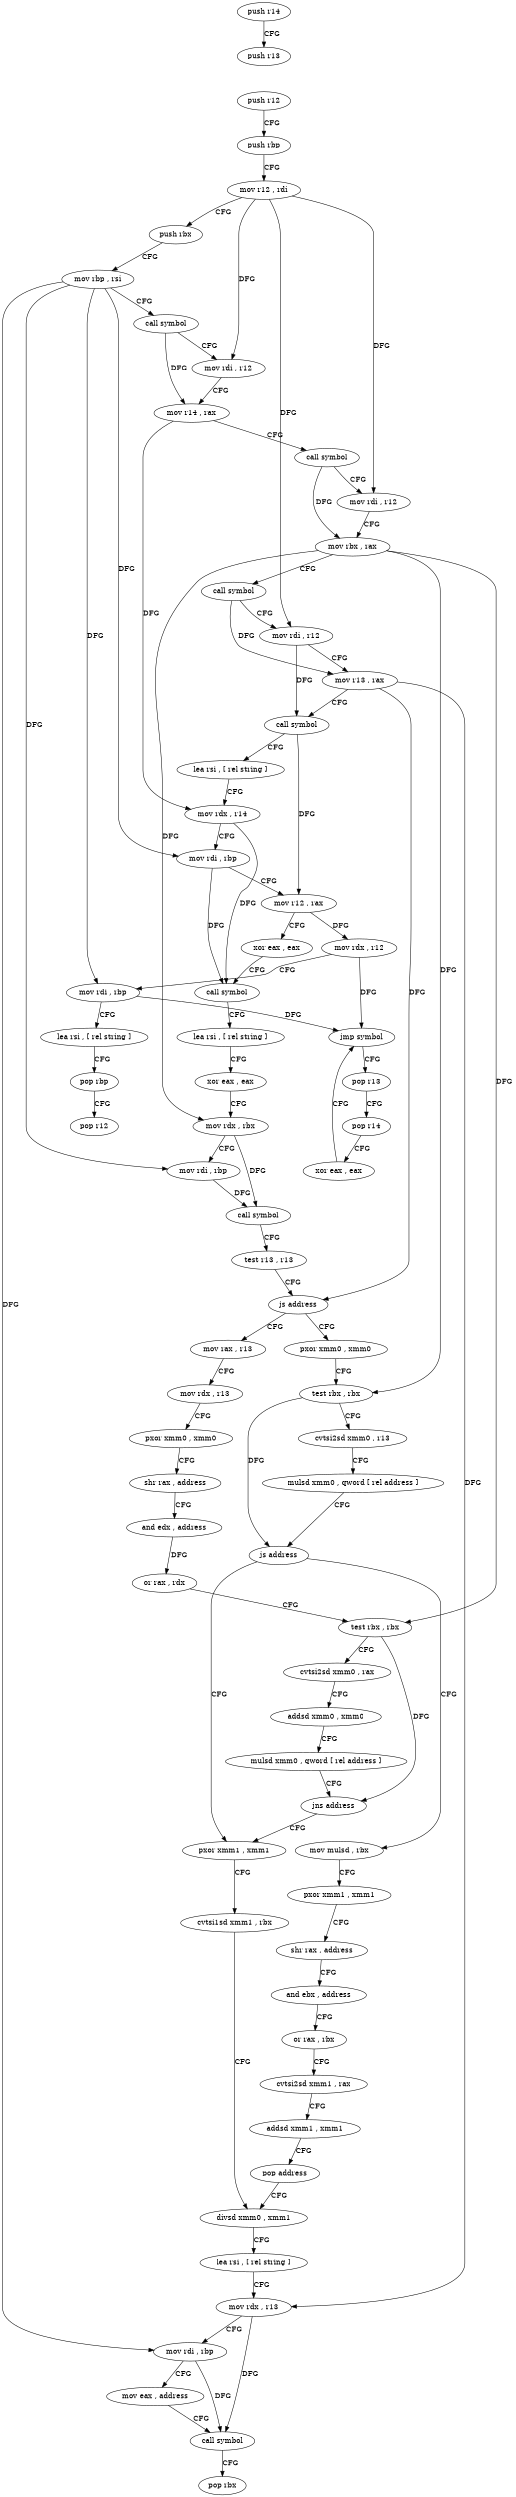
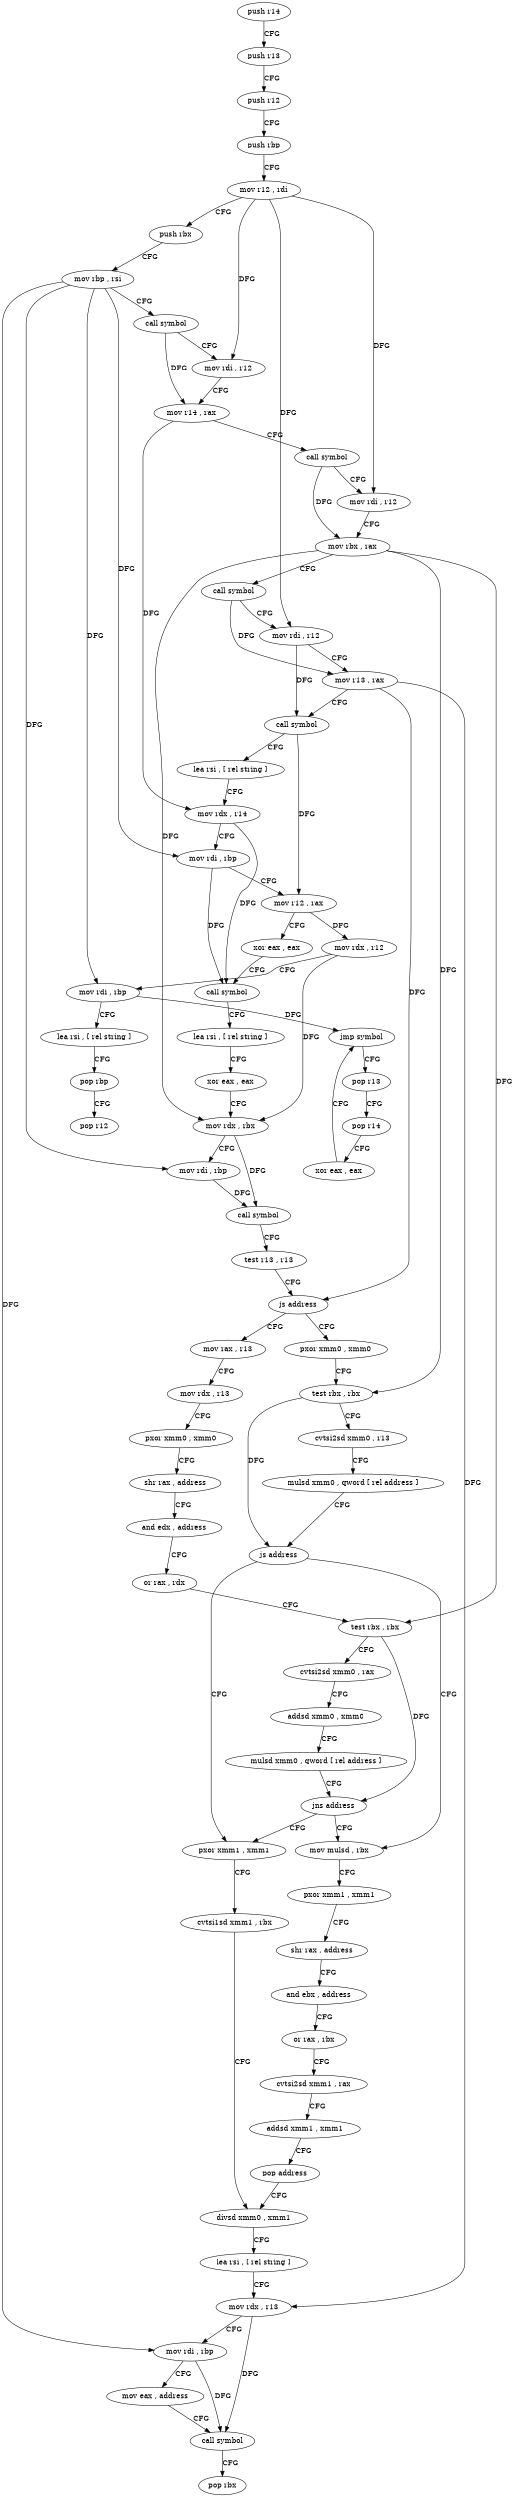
none -> (264, 76)
(360, 990) -> (303, 1039)
(179, 1555) -> (179, 1555)
none -> (336, 1826)
